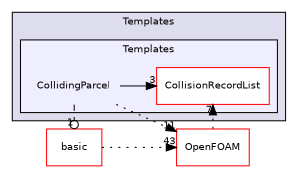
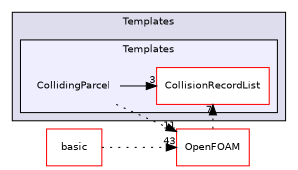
(74, 113) -> none
